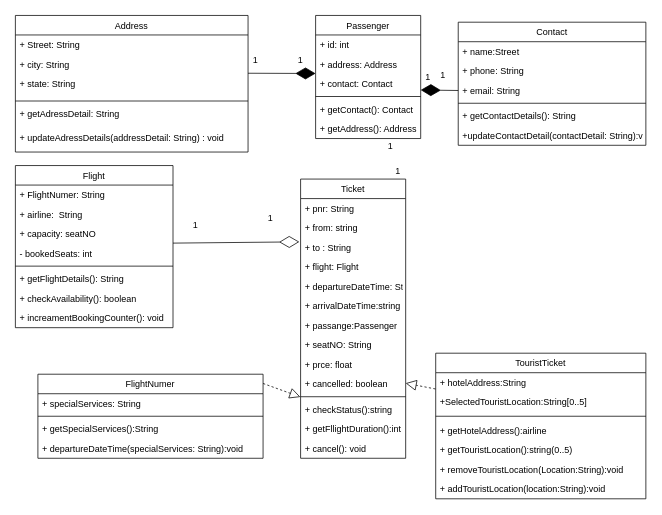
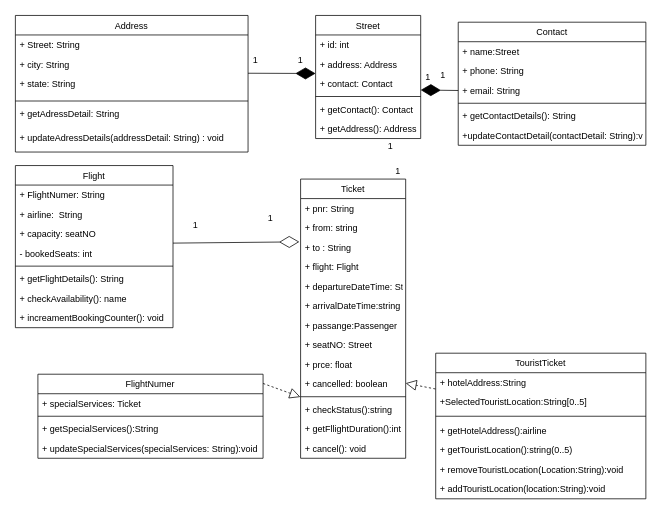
(368, 26) -> (368, 26)
(85, 299) -> (78, 299)
(340, 345) -> (341, 345)
(97, 404) -> (97, 404)
(154, 449) -> (162, 449)
